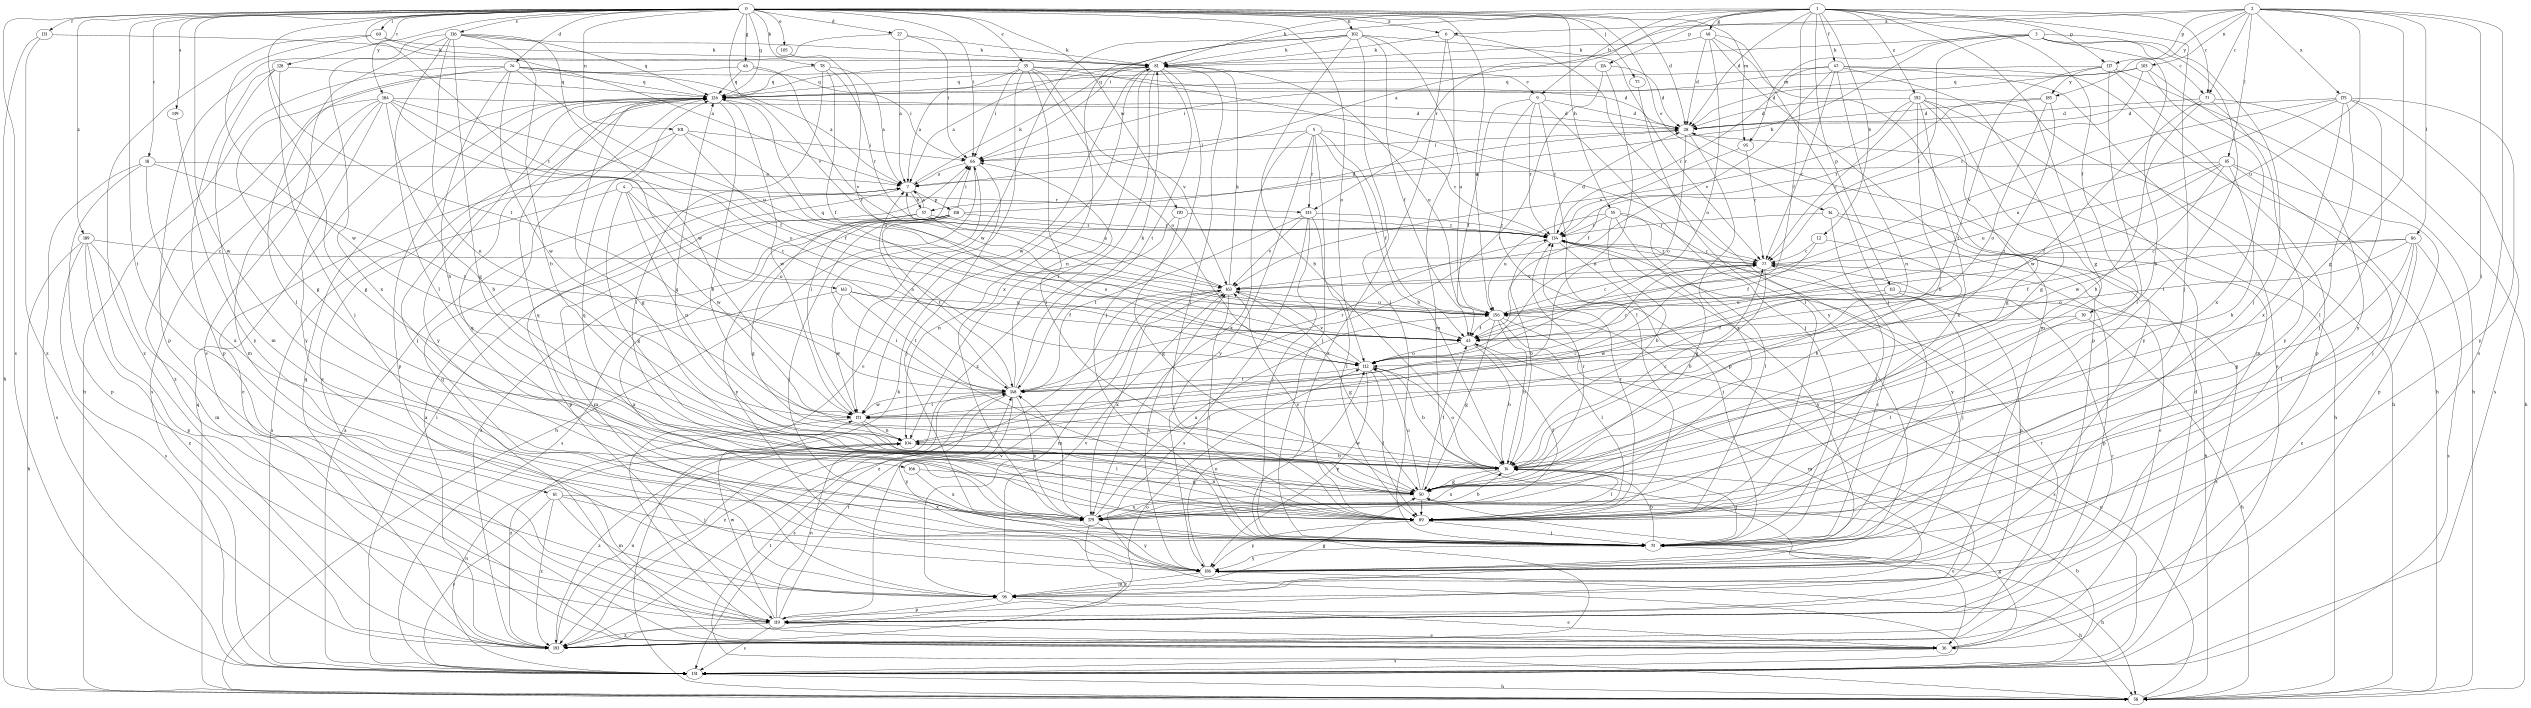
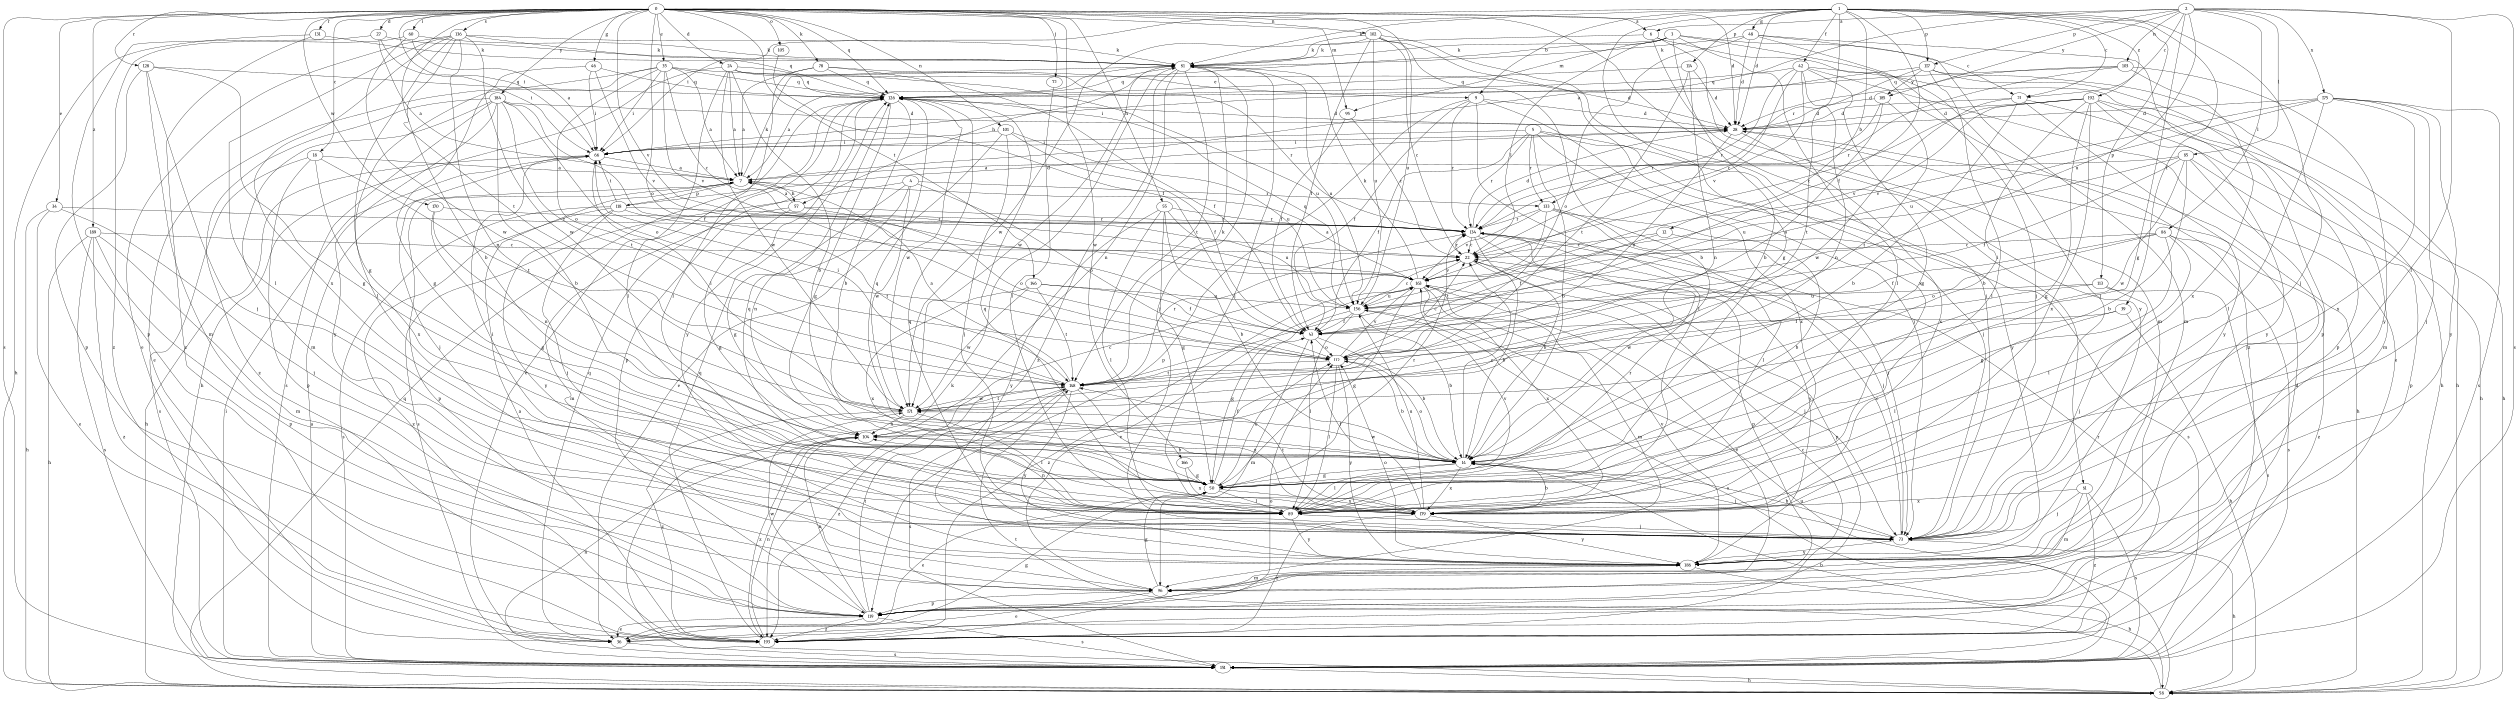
(645, 95) -> (508, 70)
(175, 114) -> none
(844, 290) -> (1034, 284)
